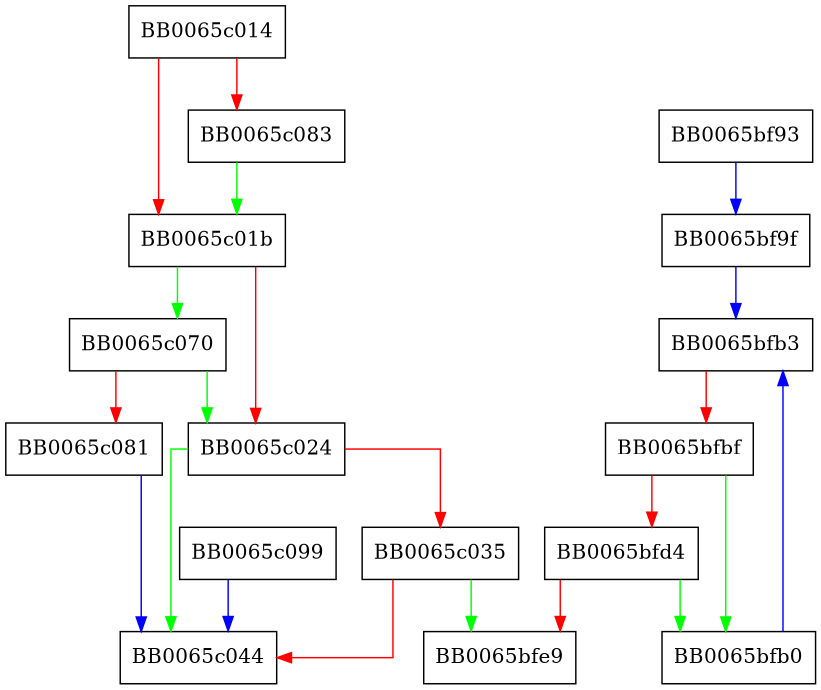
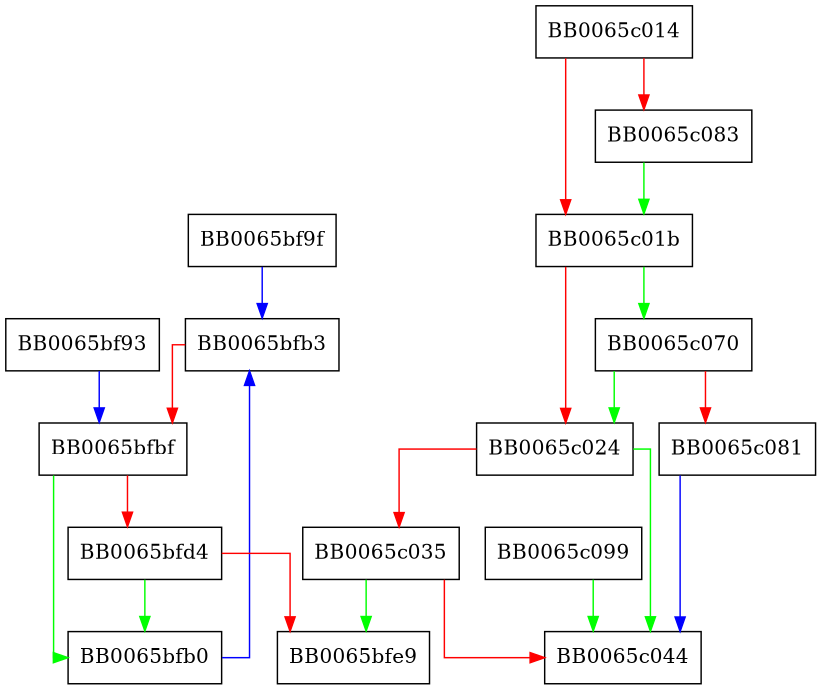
(736, 181) -> (99, 390)
(228, 598) -> (593, 598)
